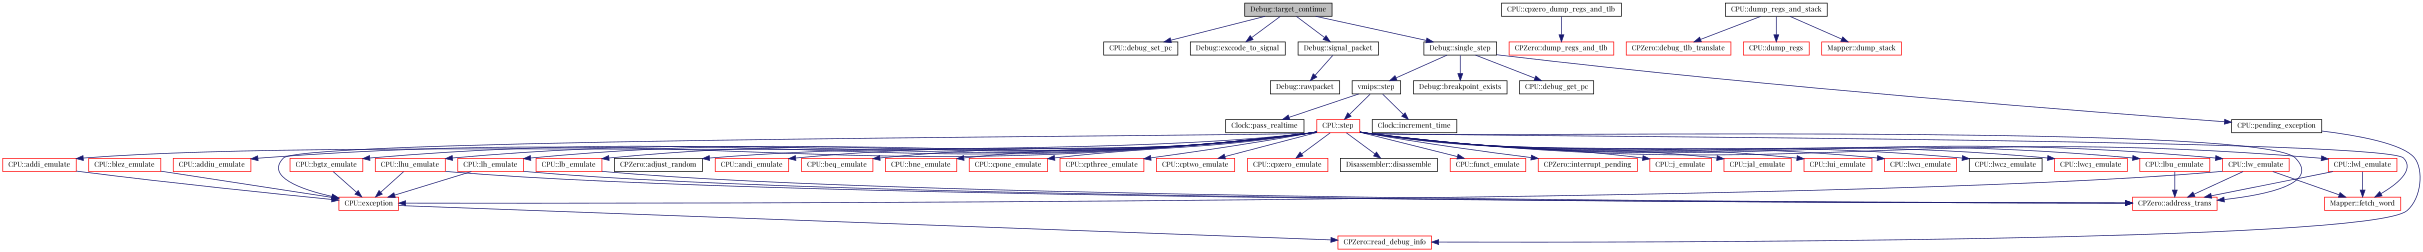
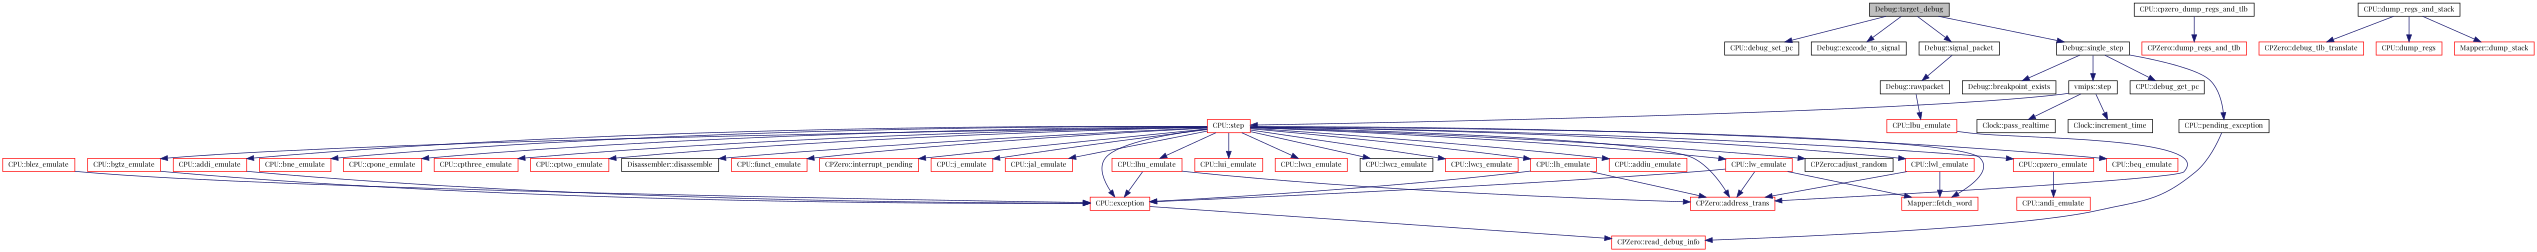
(1288, 10) -> (1909, 10)
(1057, 149) -> (2054, 180)
(1746, 150) -> (1917, 101)
(569, 165) -> none
